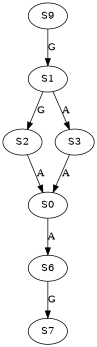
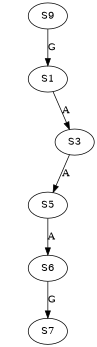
(22, 142) -> none
(48, 205) -> (48, 205)
